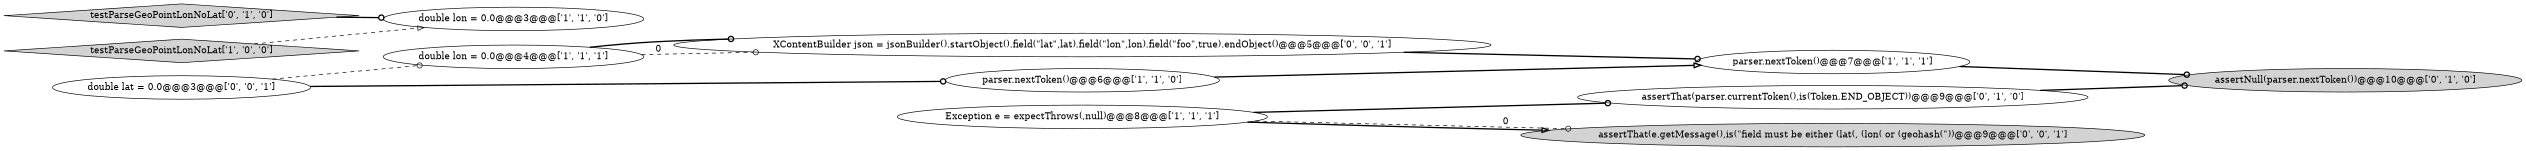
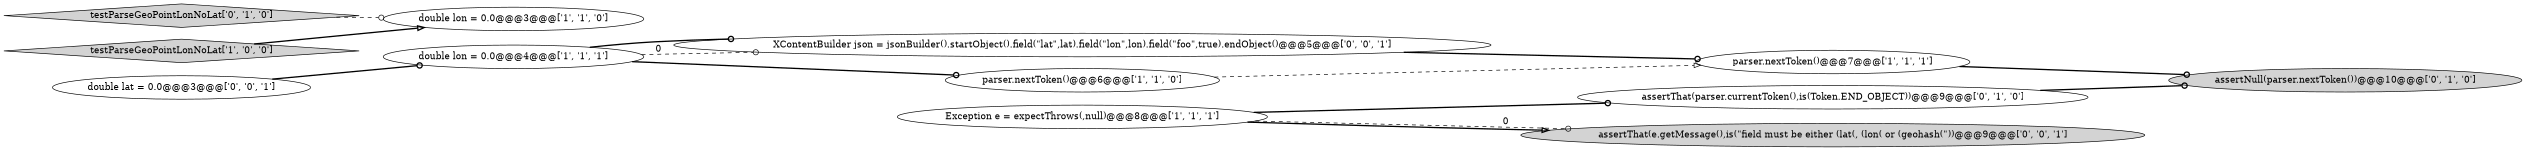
(358, 17) -> (358, 17)
(336, 36) -> (336, 36)
(1454, 71) -> (1454, 71)
(345, 72) -> (345, 72)
(625, 84) -> (793, 68)
